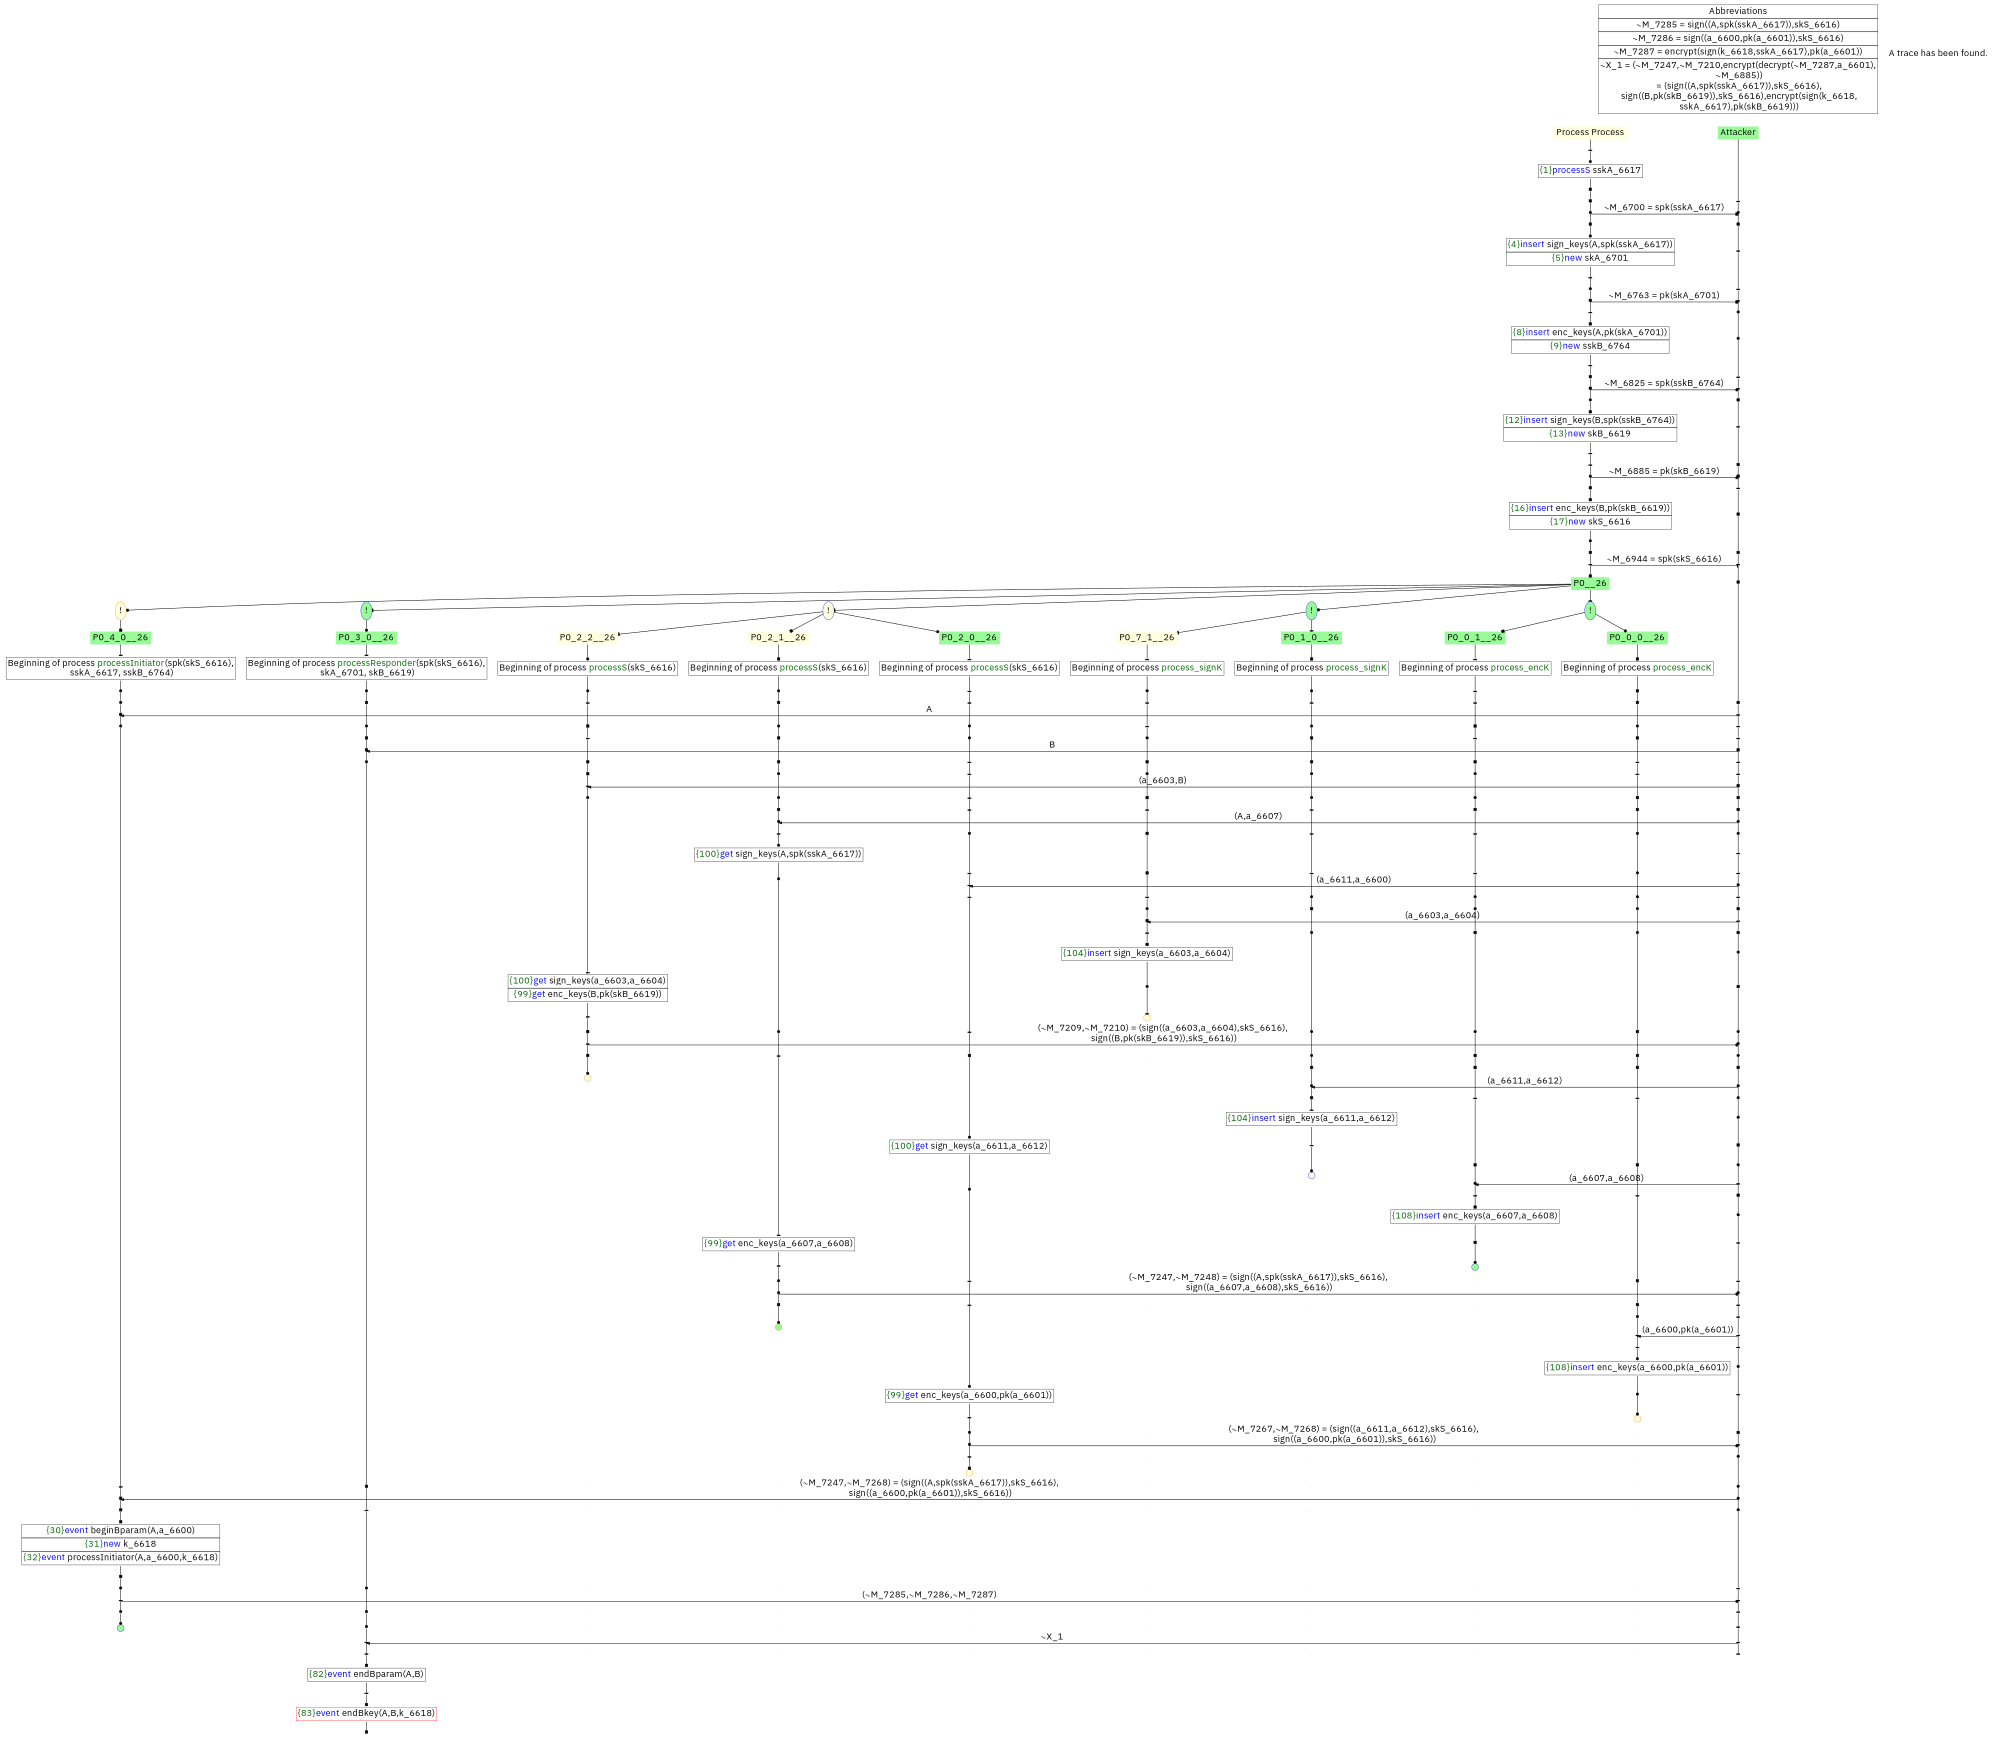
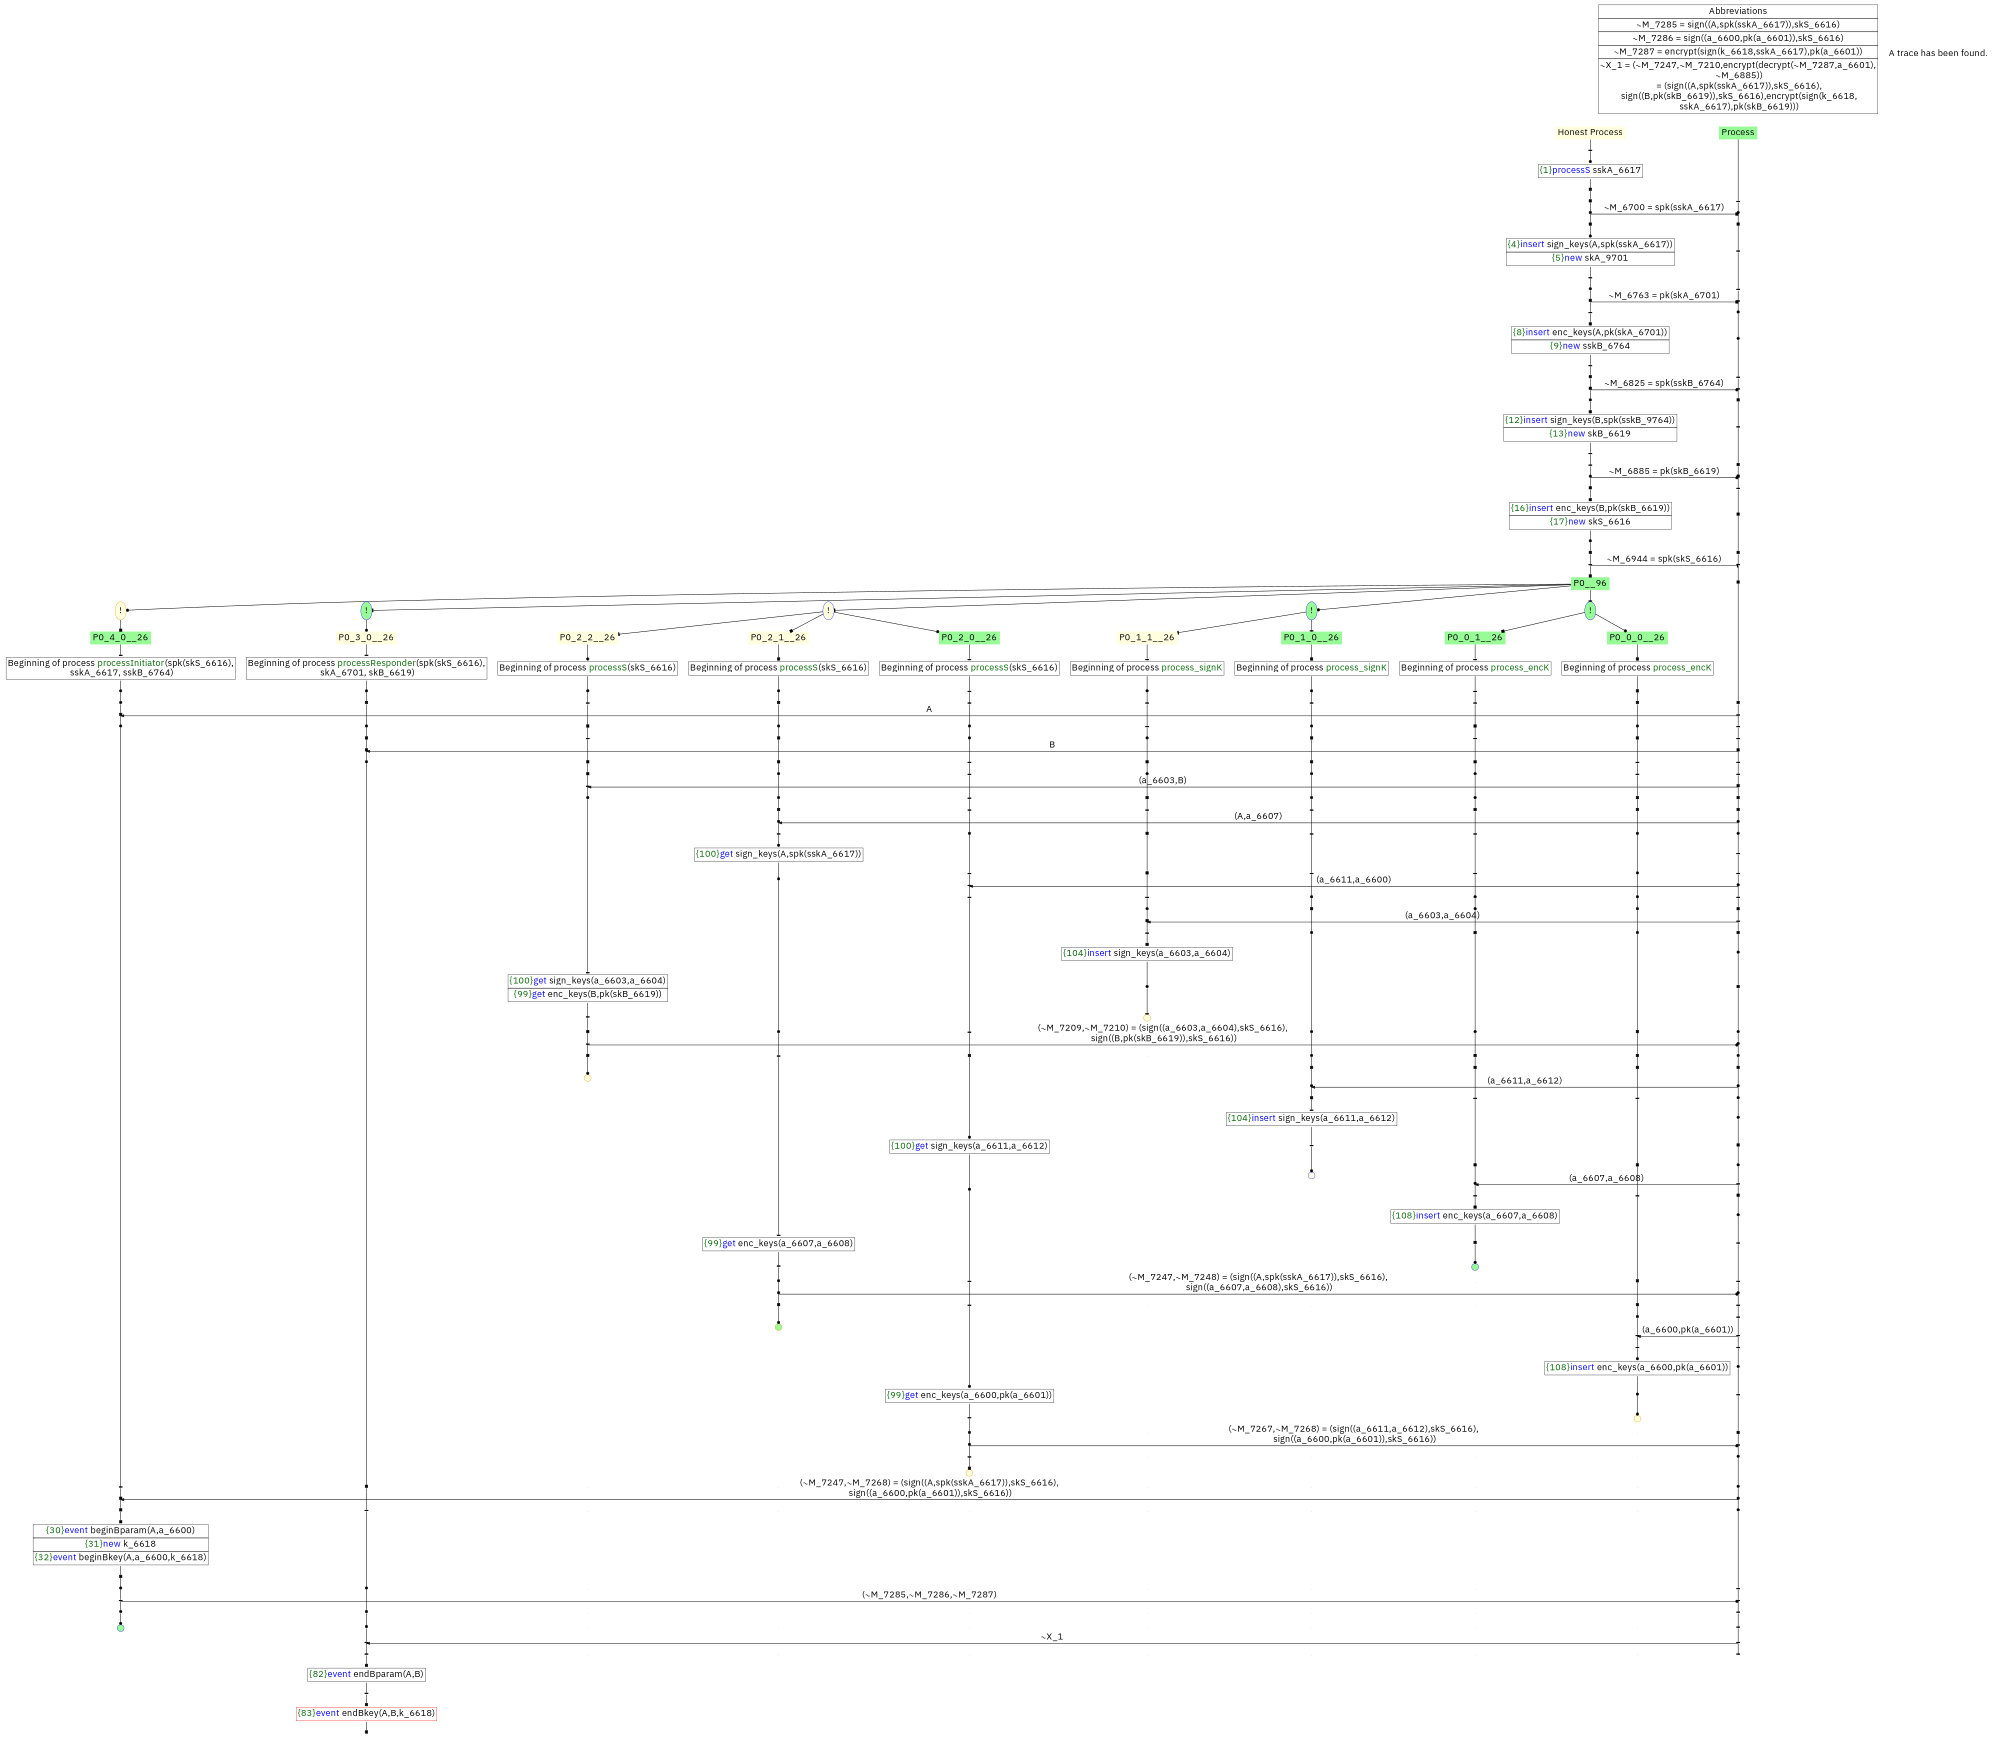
(1590, 133) -> (1590, 133)
(1738, 133) -> (1738, 133)
(1607, 258) -> (1607, 258)
(1613, 420) -> (1613, 420)
(1590, 584) -> (1590, 584)
(366, 638) -> (366, 638)
(1147, 638) -> (1147, 638)
(142, 1557) -> (142, 1557)
